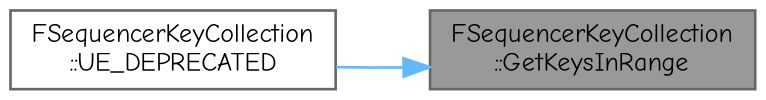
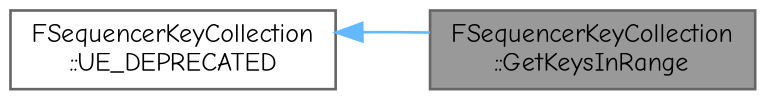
(369, 67) -> (396, 32)
